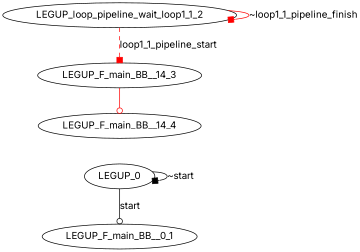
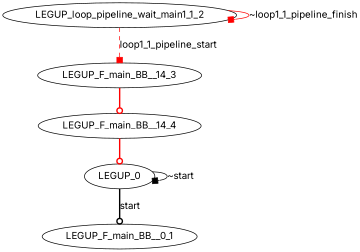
(120, 15) -> (120, 15)
(120, 98) -> (120, 98)
none -> (120, 148)
(120, 204) -> (120, 204)
